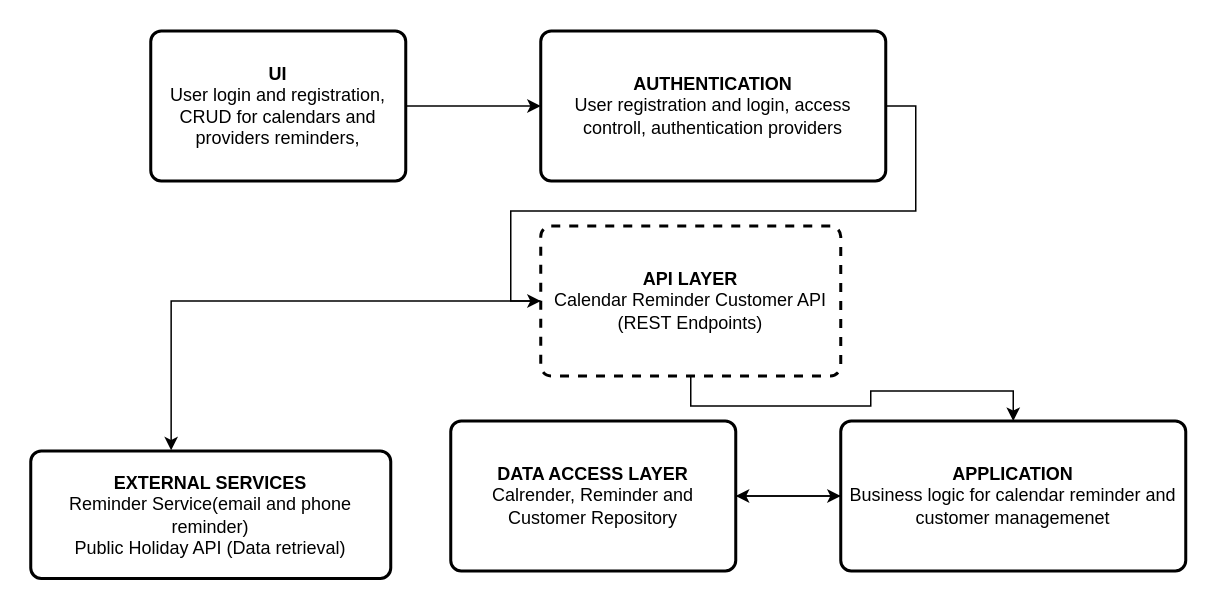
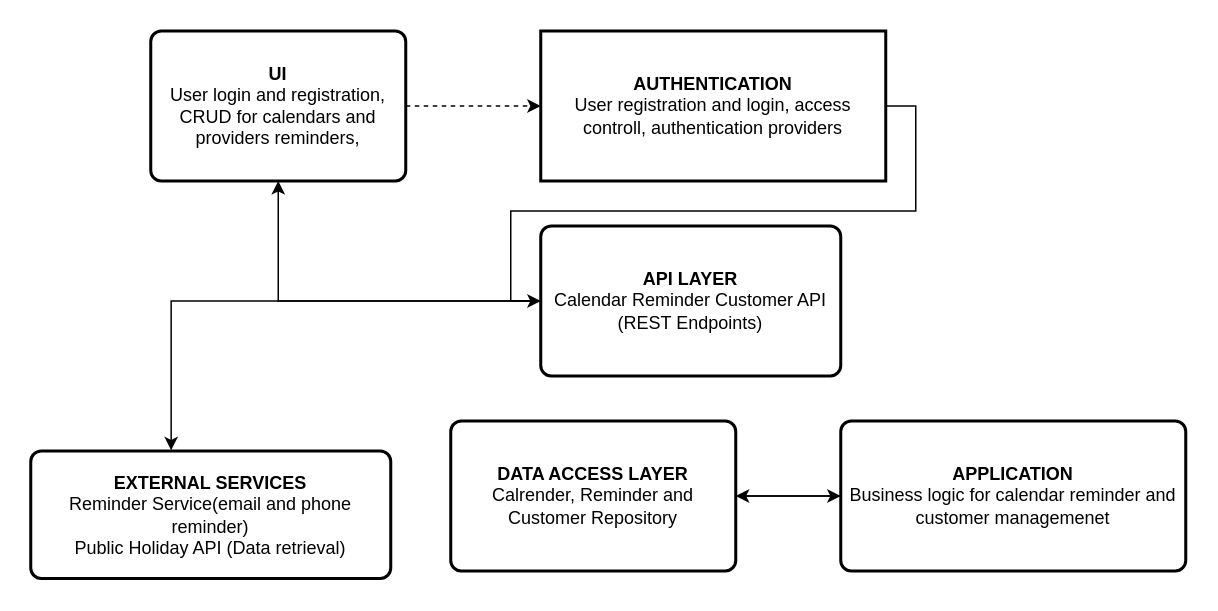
(469, 106) -> (469, 106)
(713, 106) -> (713, 106)
(691, 301) -> (691, 301)
(854, 406) -> (278, 244)
